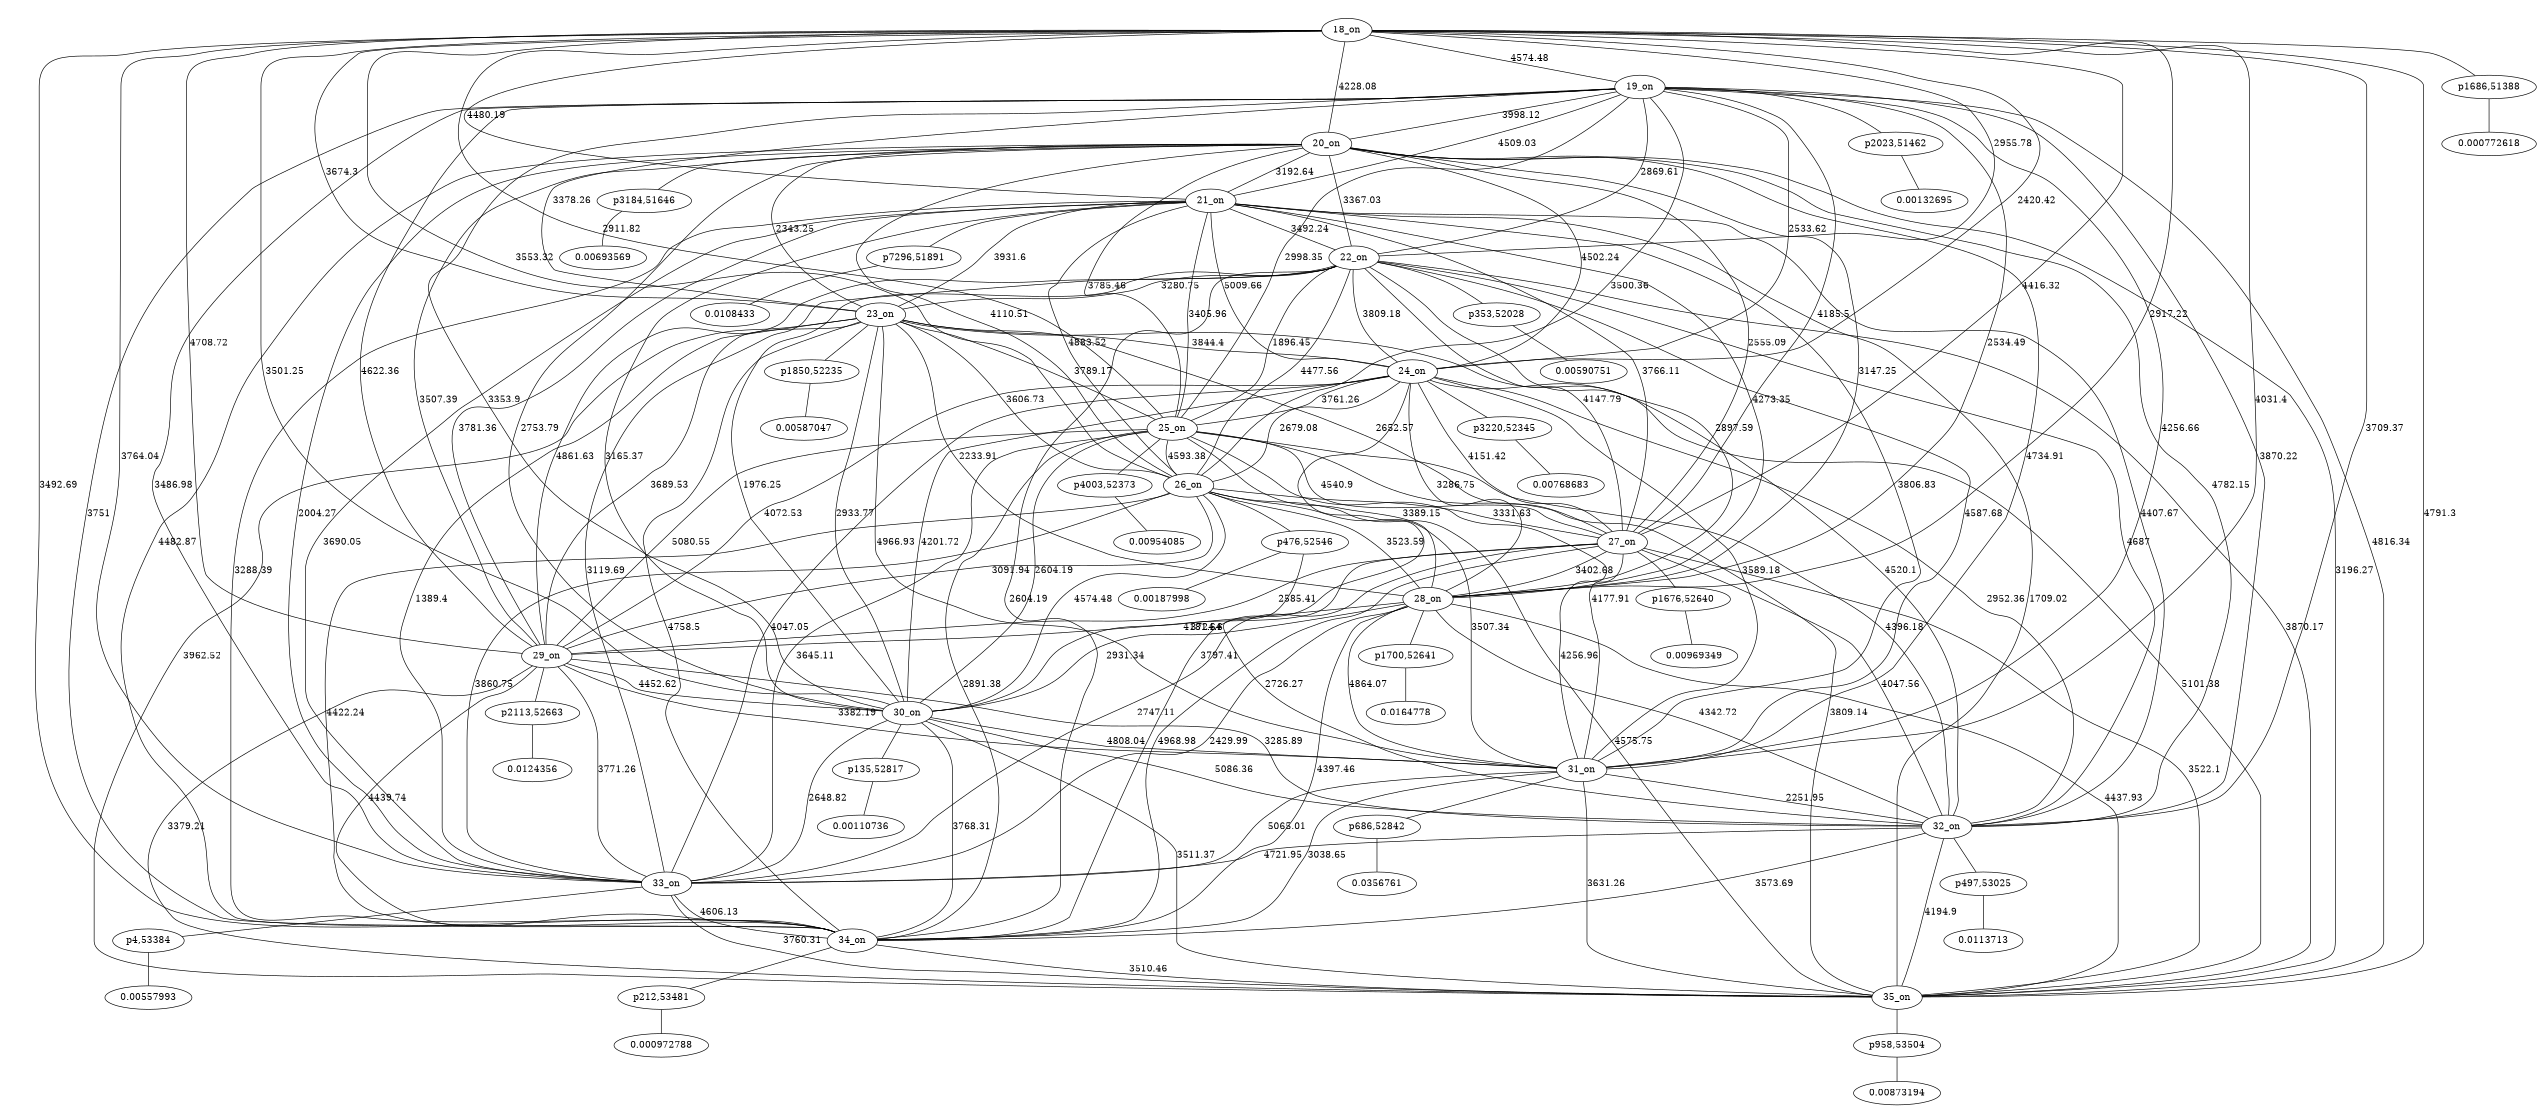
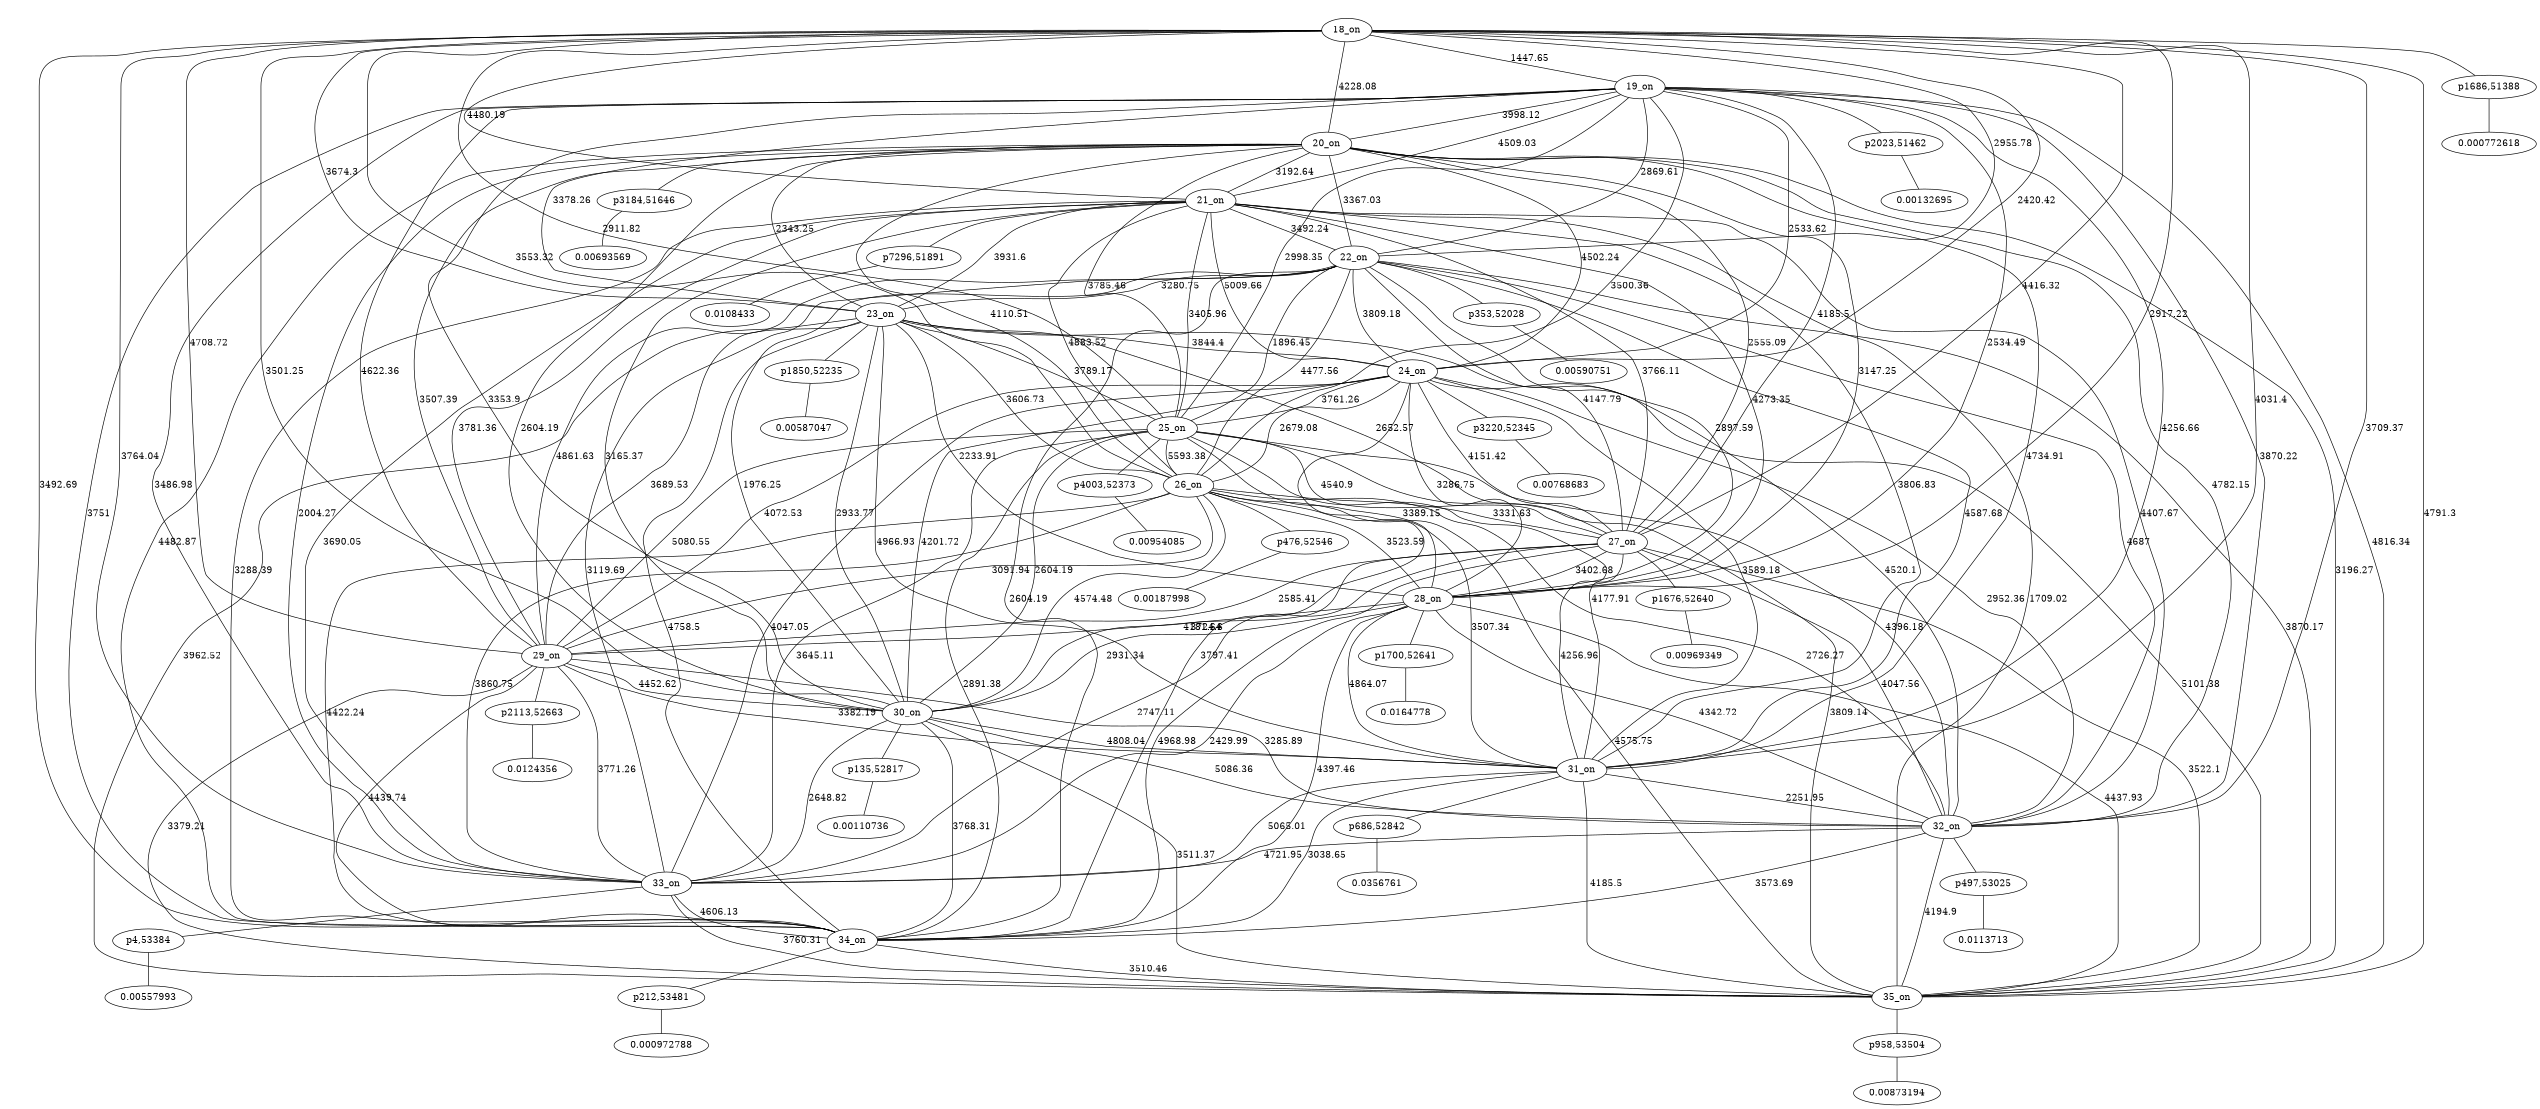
(1530, 59) -> (1530, 59)
(540, 428) -> (540, 428)
(1187, 457) -> (1187, 457)
(445, 535) -> none
(1466, 771) -> (1598, 616)
(1606, 884) -> (1606, 884)
